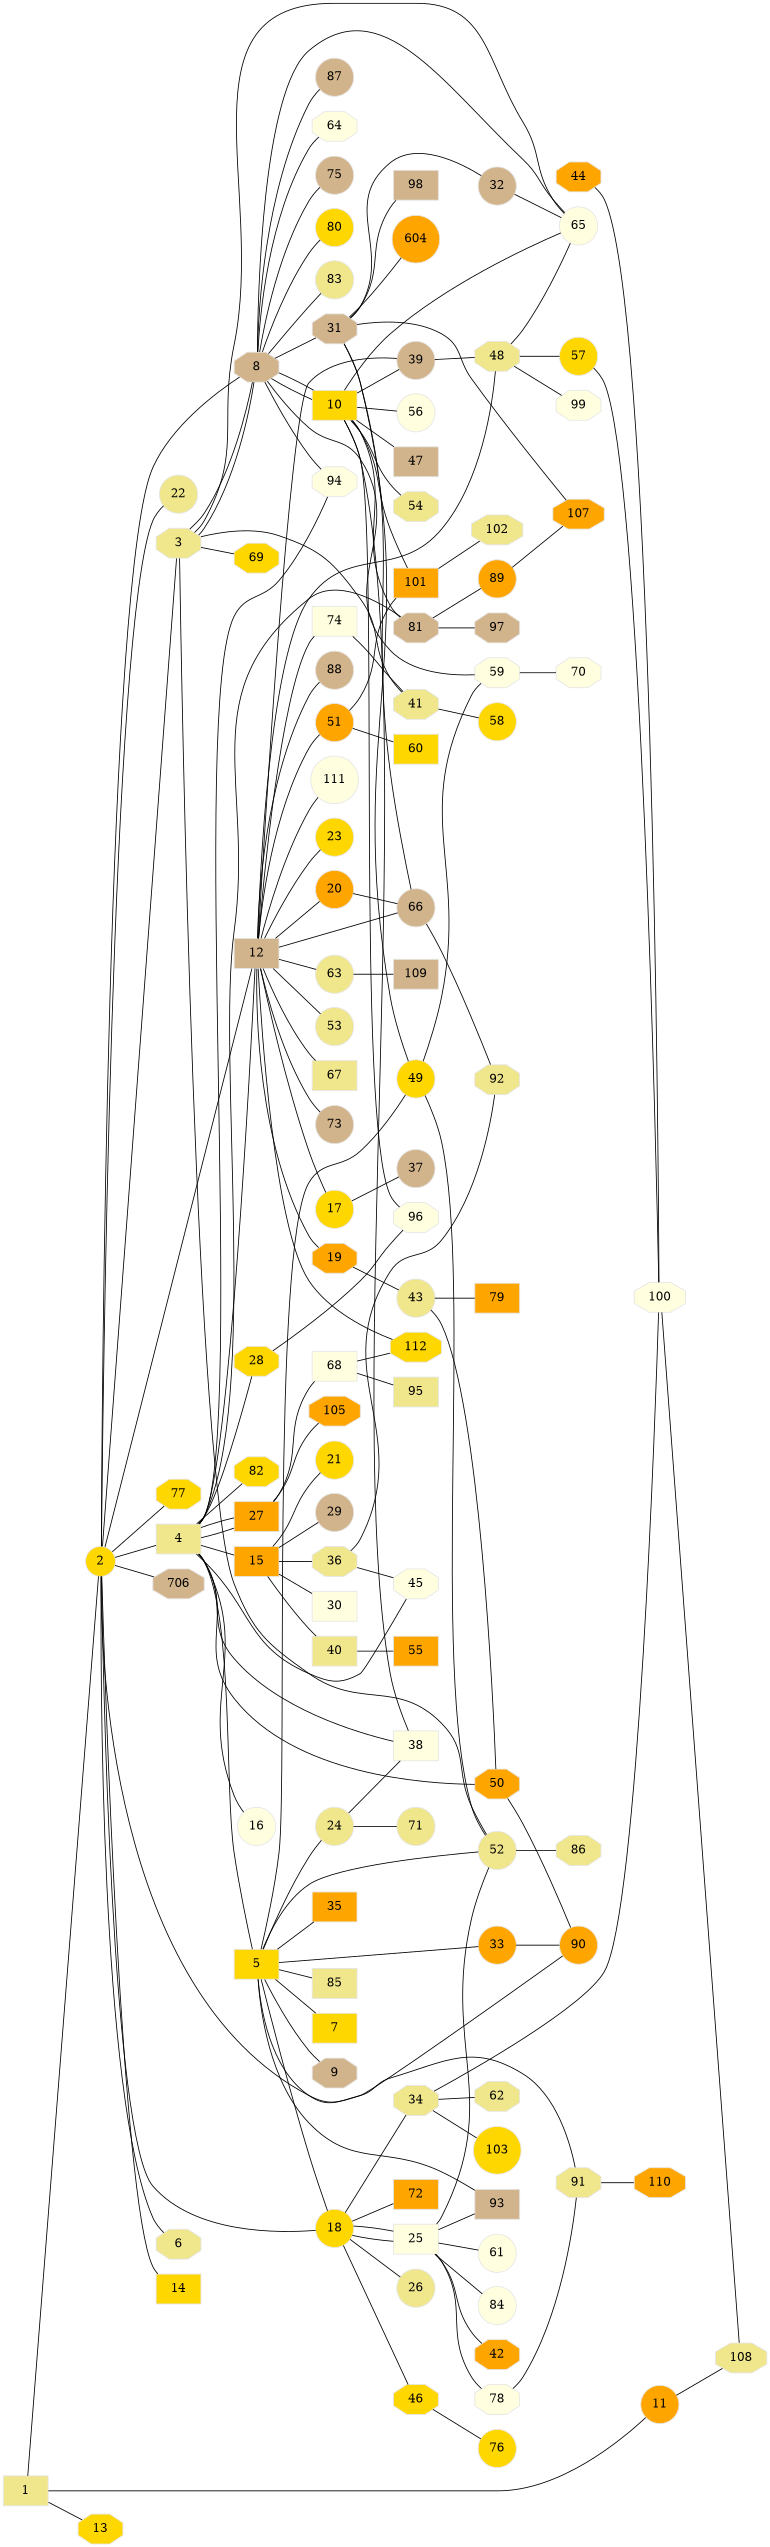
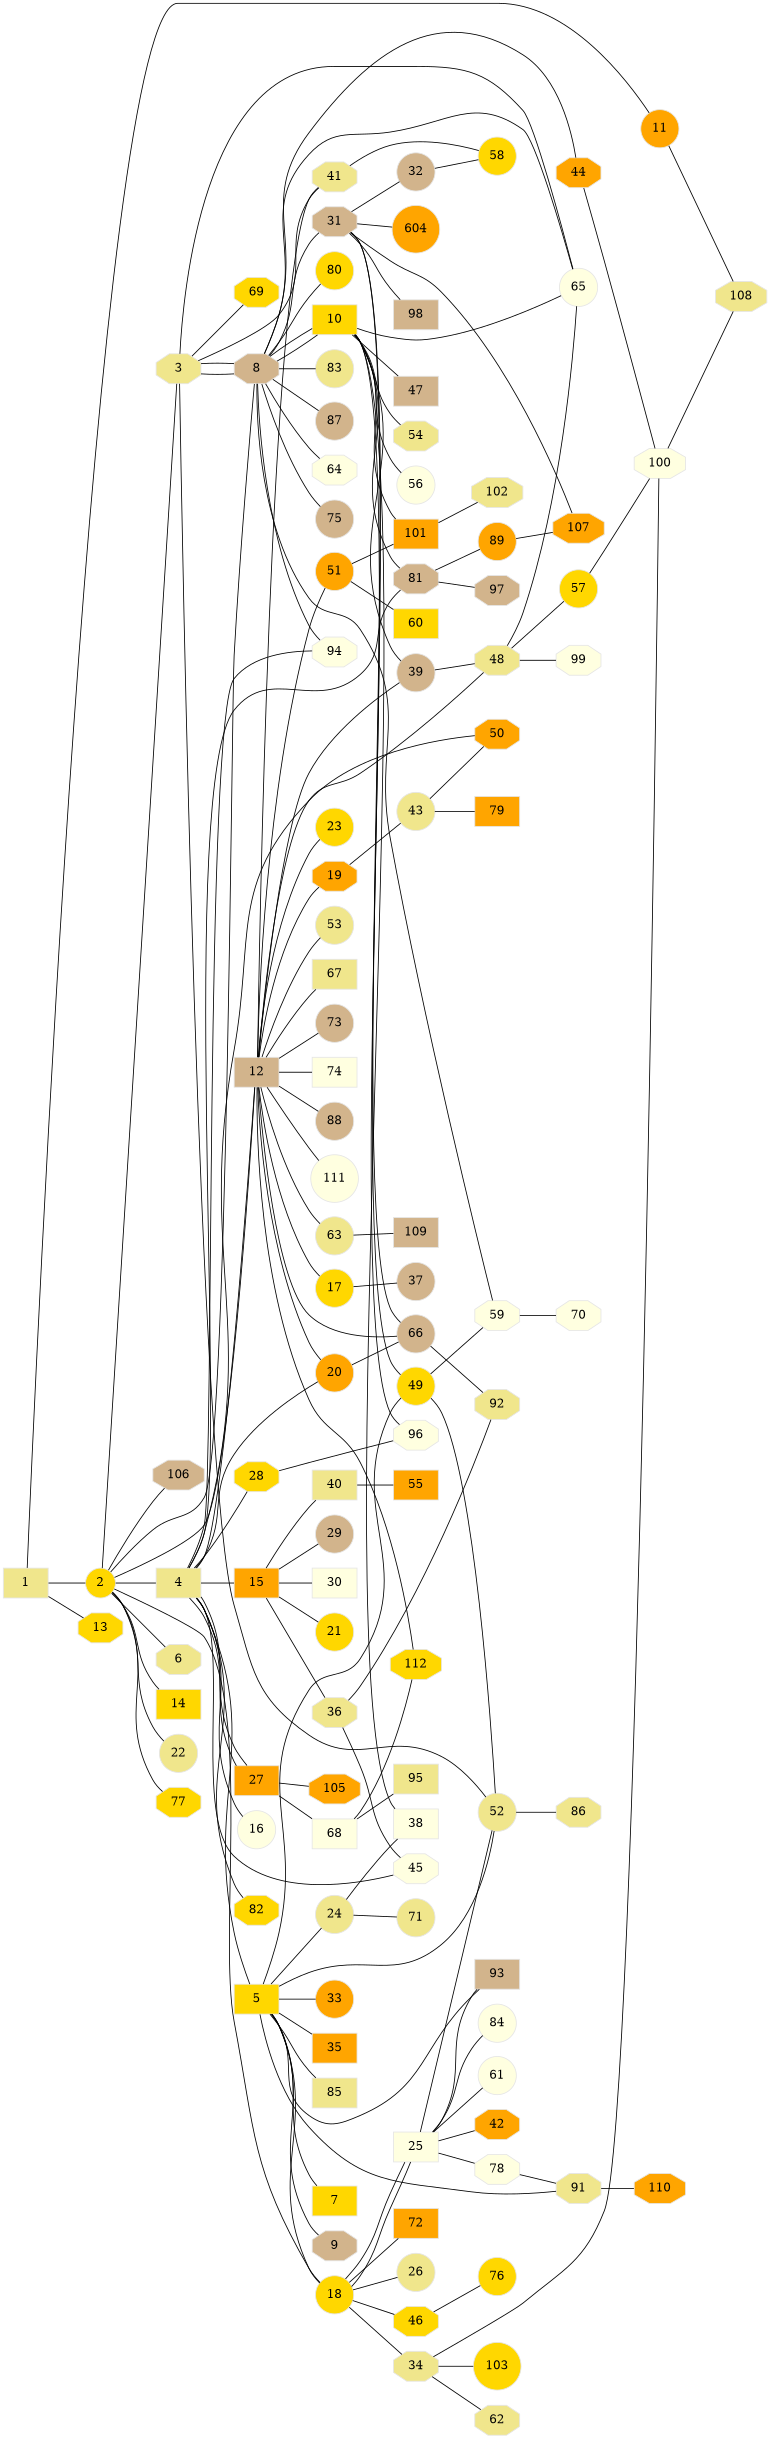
none -> (357, 78)
(538, 206) -> (457, 164)
(378, 664) -> (269, 619)
(179, 1584) -> (179, 1475)
(259, 1682) -> (232, 1459)
(579, 1945) -> none
